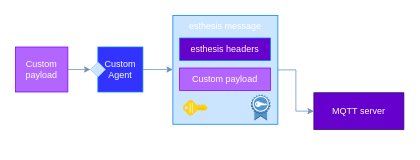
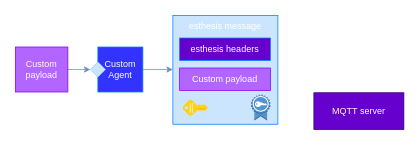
(295, 70) -> none
